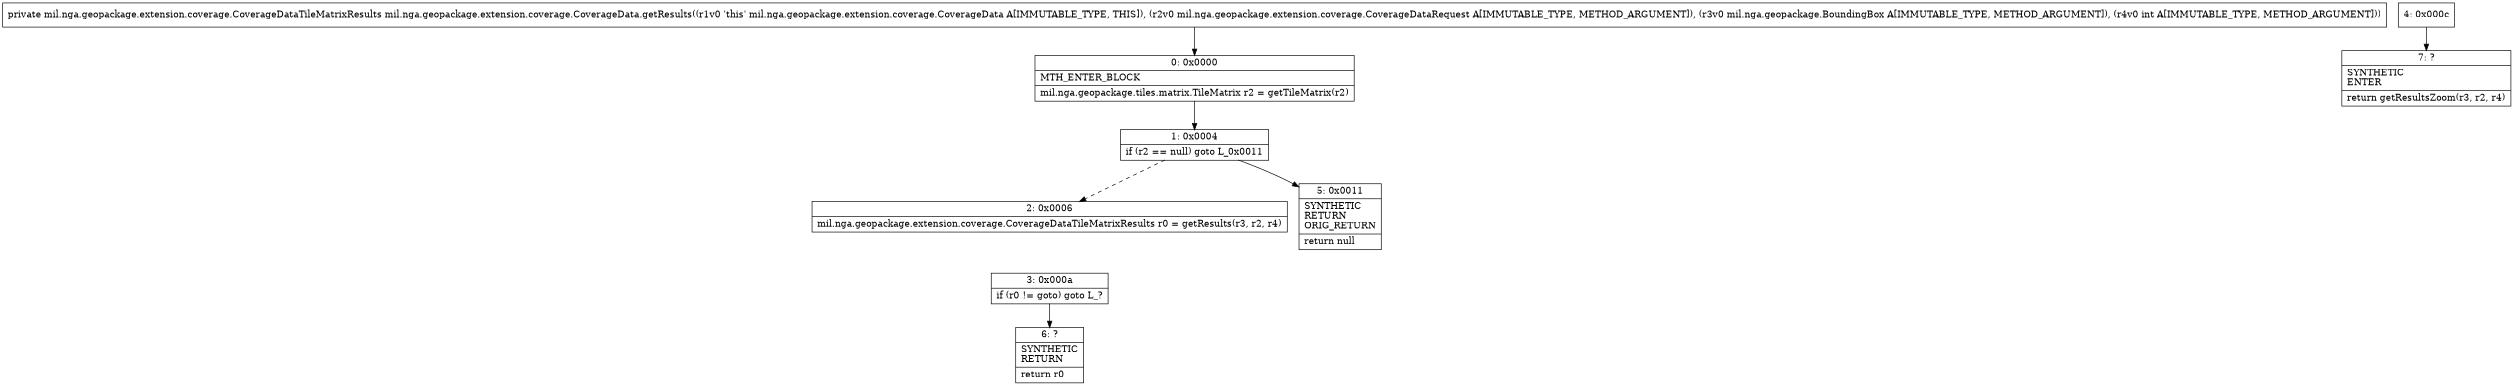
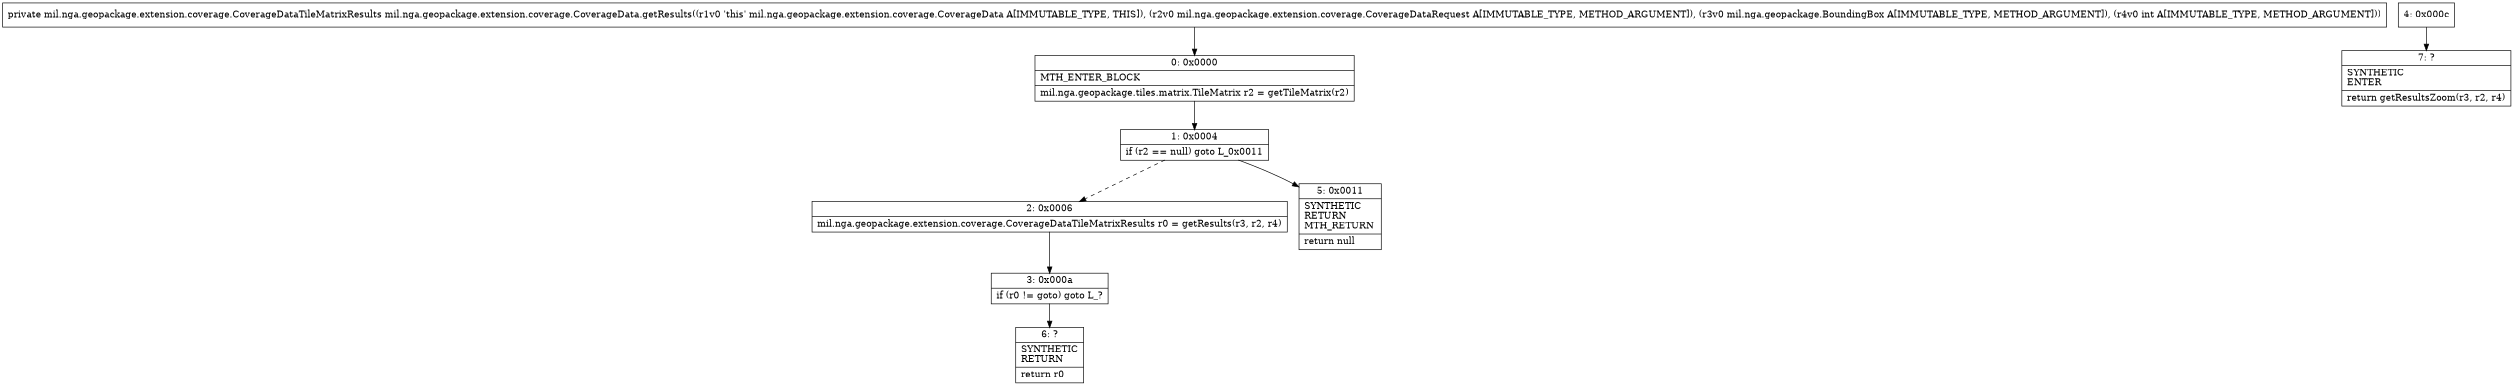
(1340, 226) -> (1339, 226)
none -> (1050, 249)
